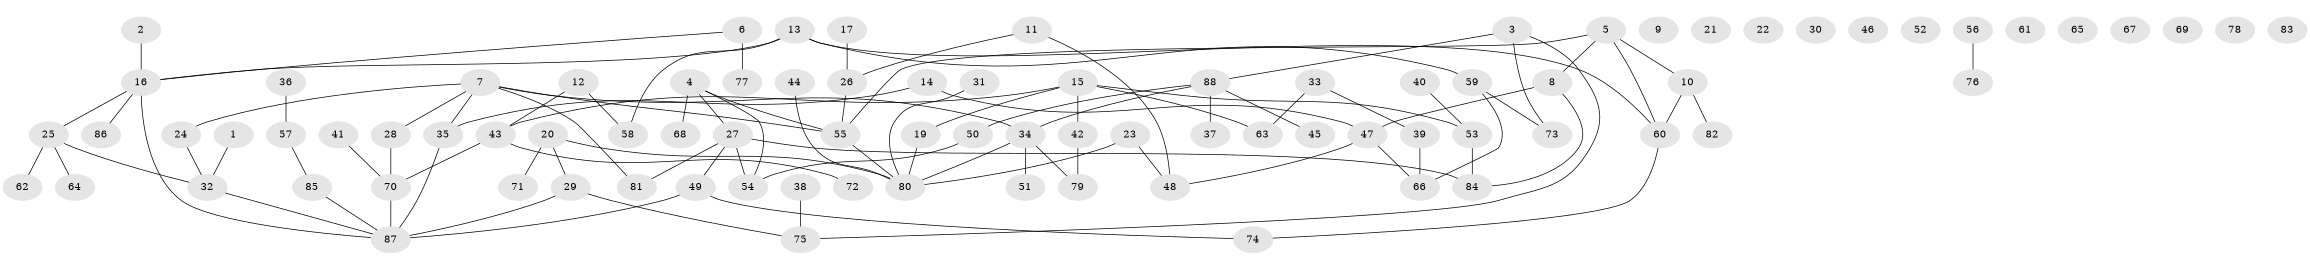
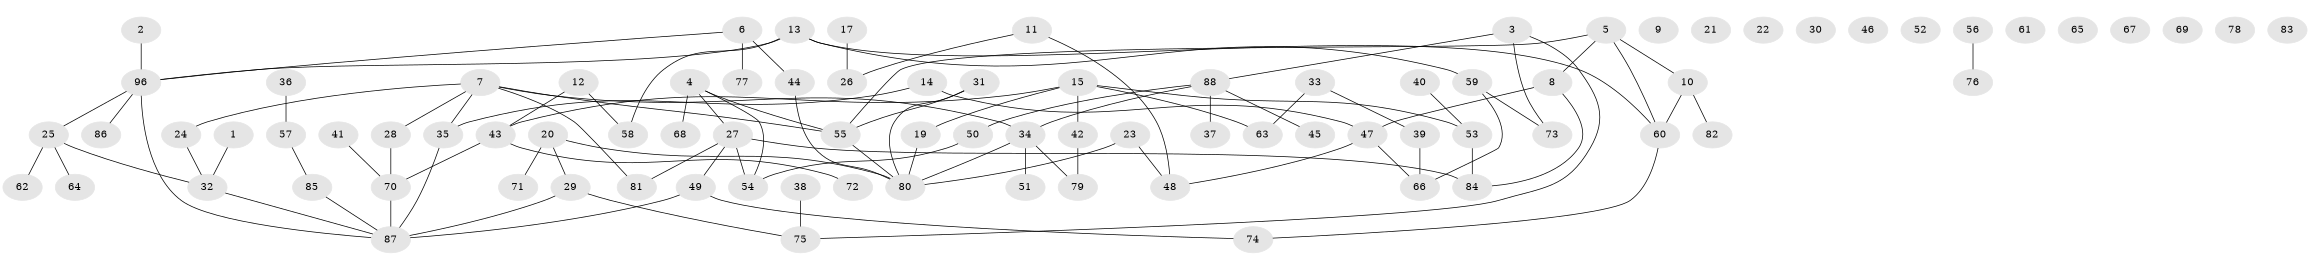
none -> (768, 56)
(141, 83) -> (141, 83)
(844, 109) -> (894, 114)
